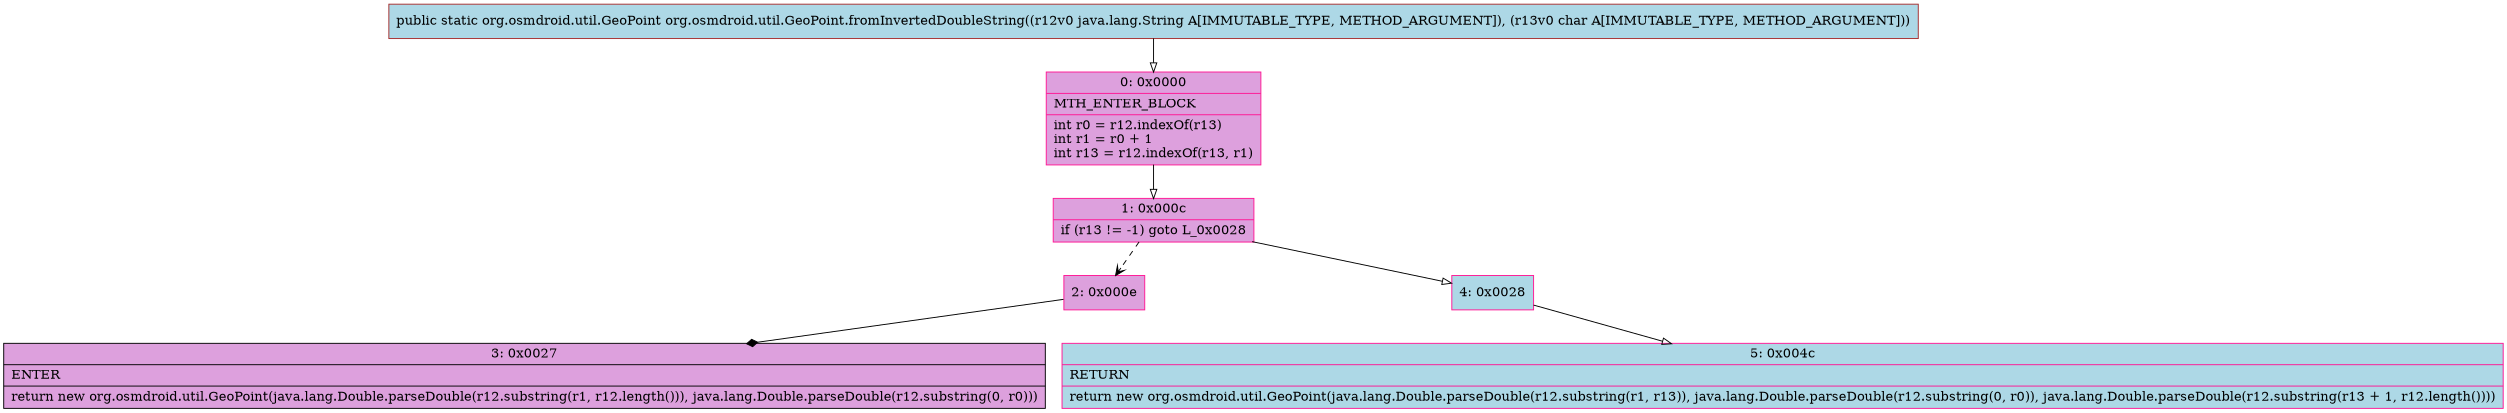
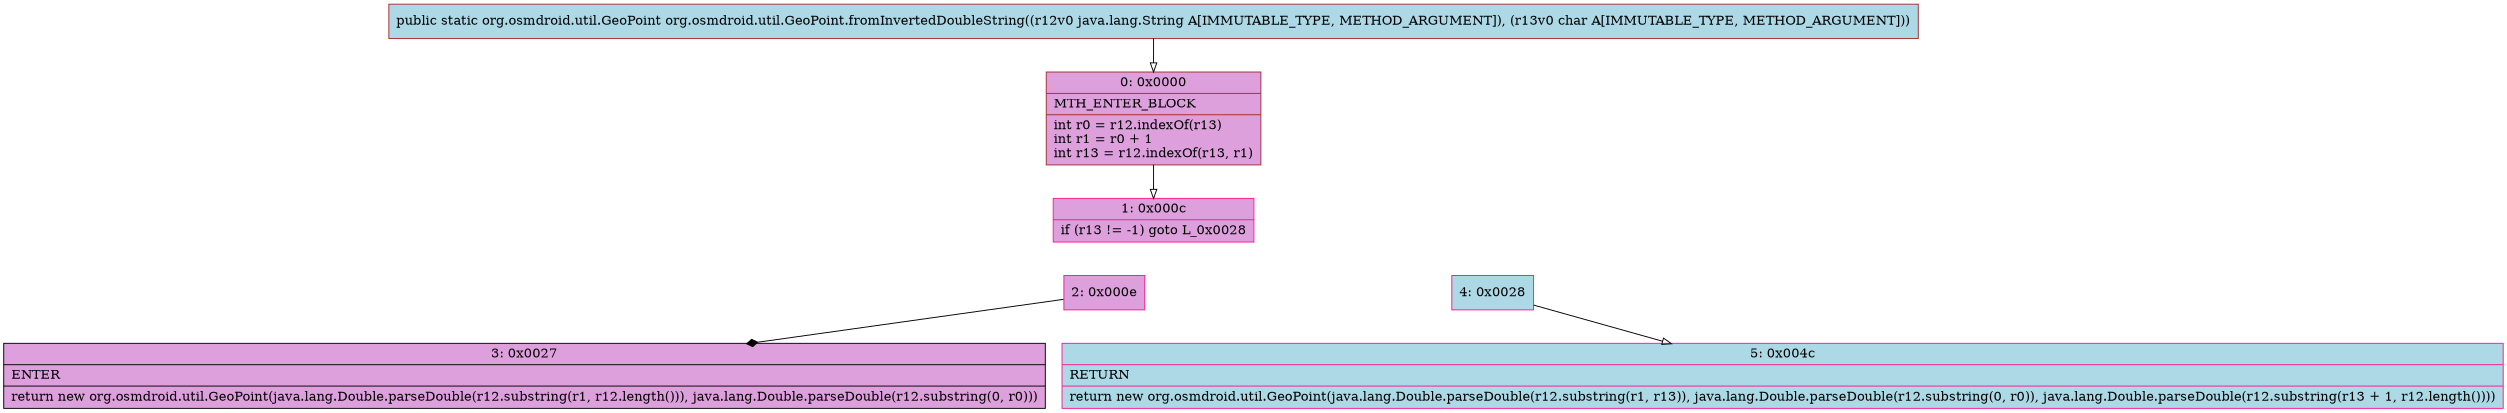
(1154, 118) -> (1154, 118)
(1130, 255) -> none
(1347, 261) -> none
